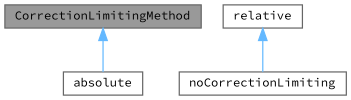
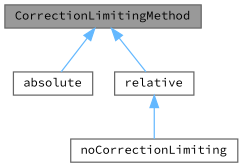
none -> (133, 55)
